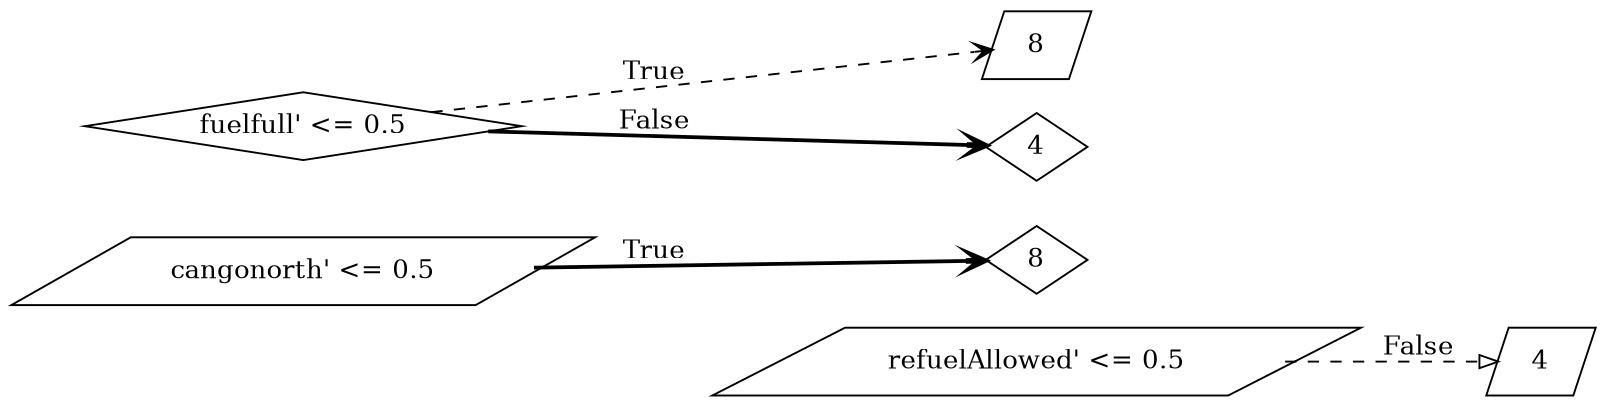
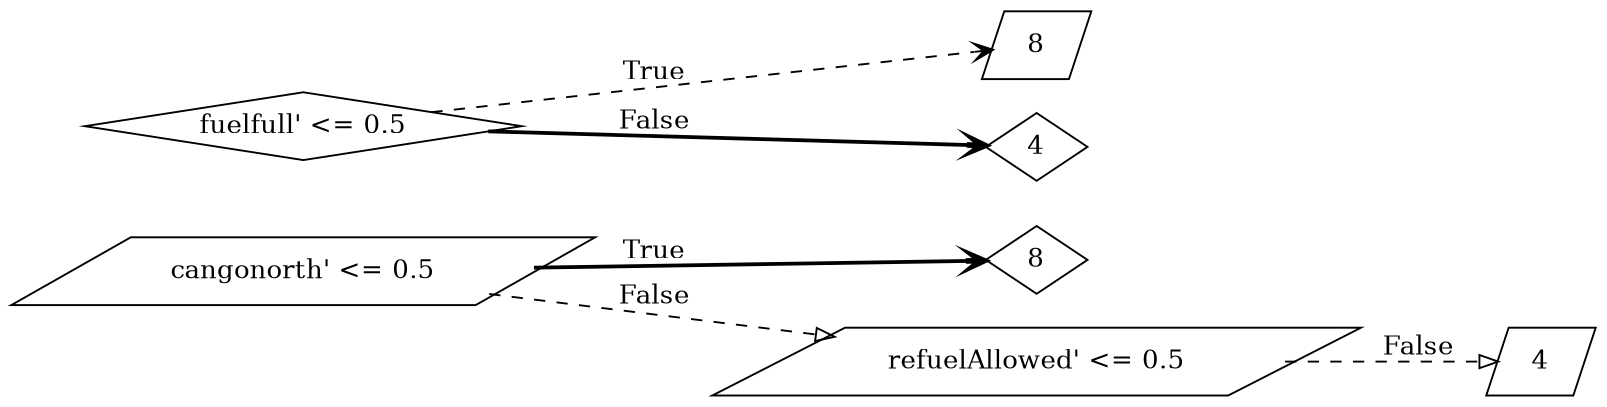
none -> (652, 314)
